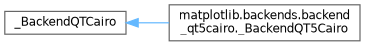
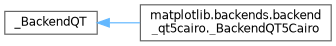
(65, 23) -> (51, 23)
